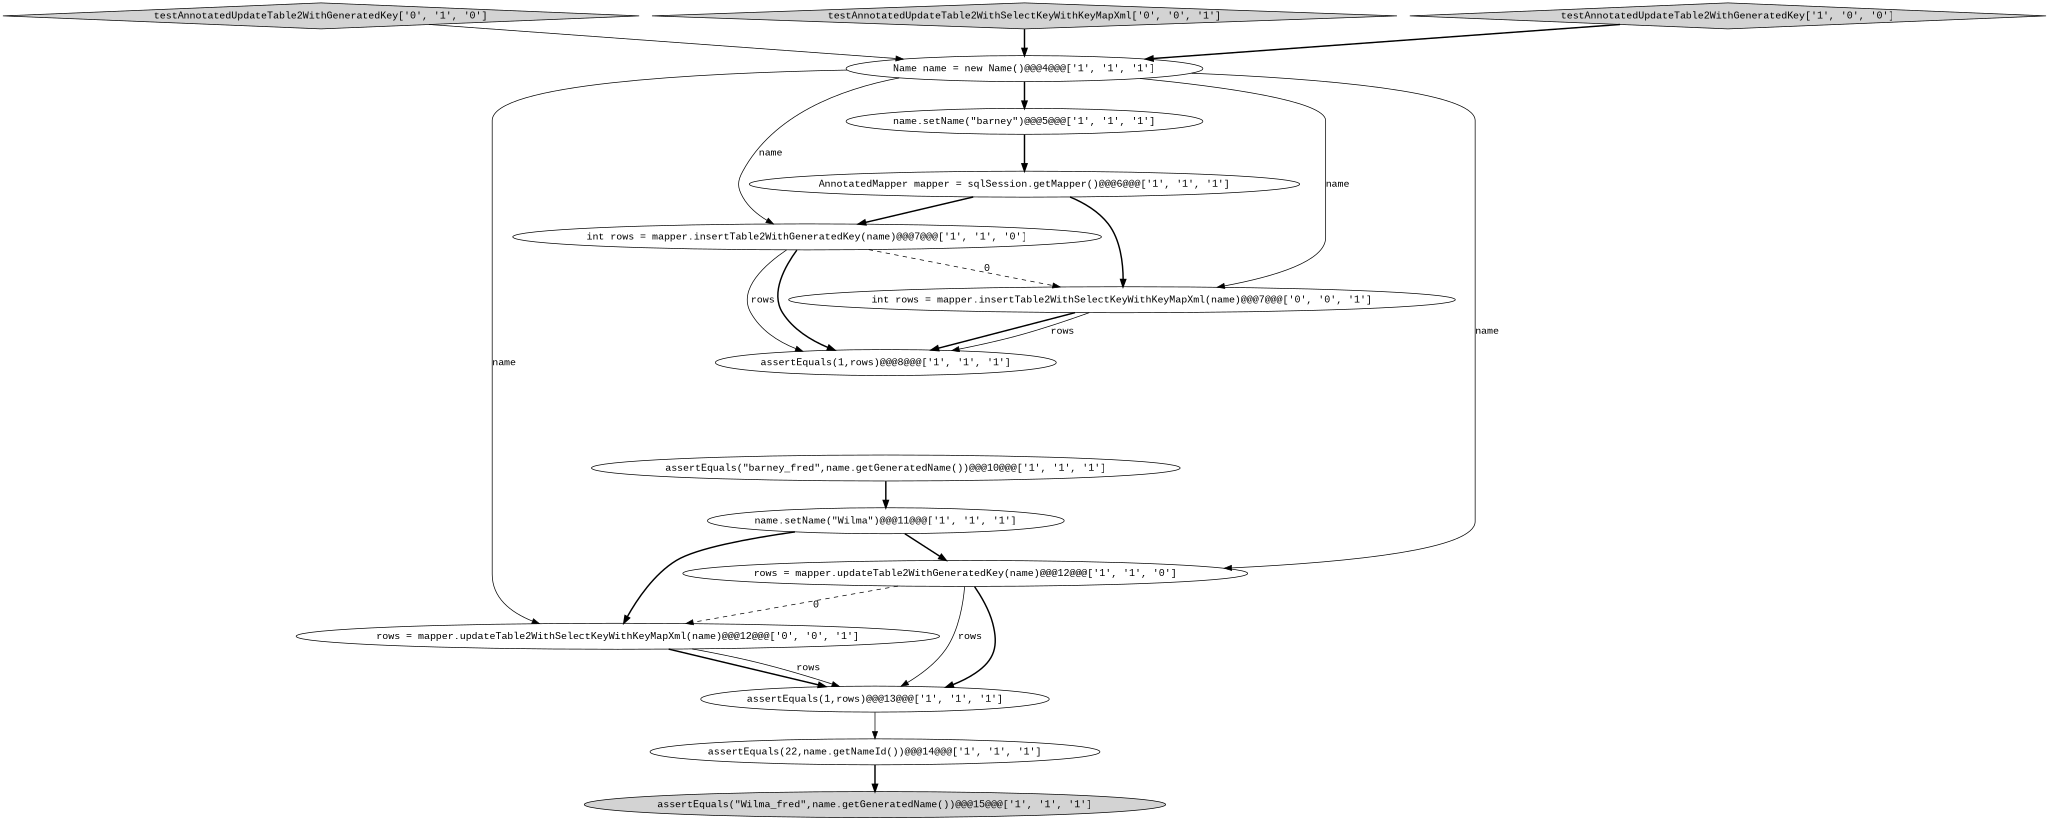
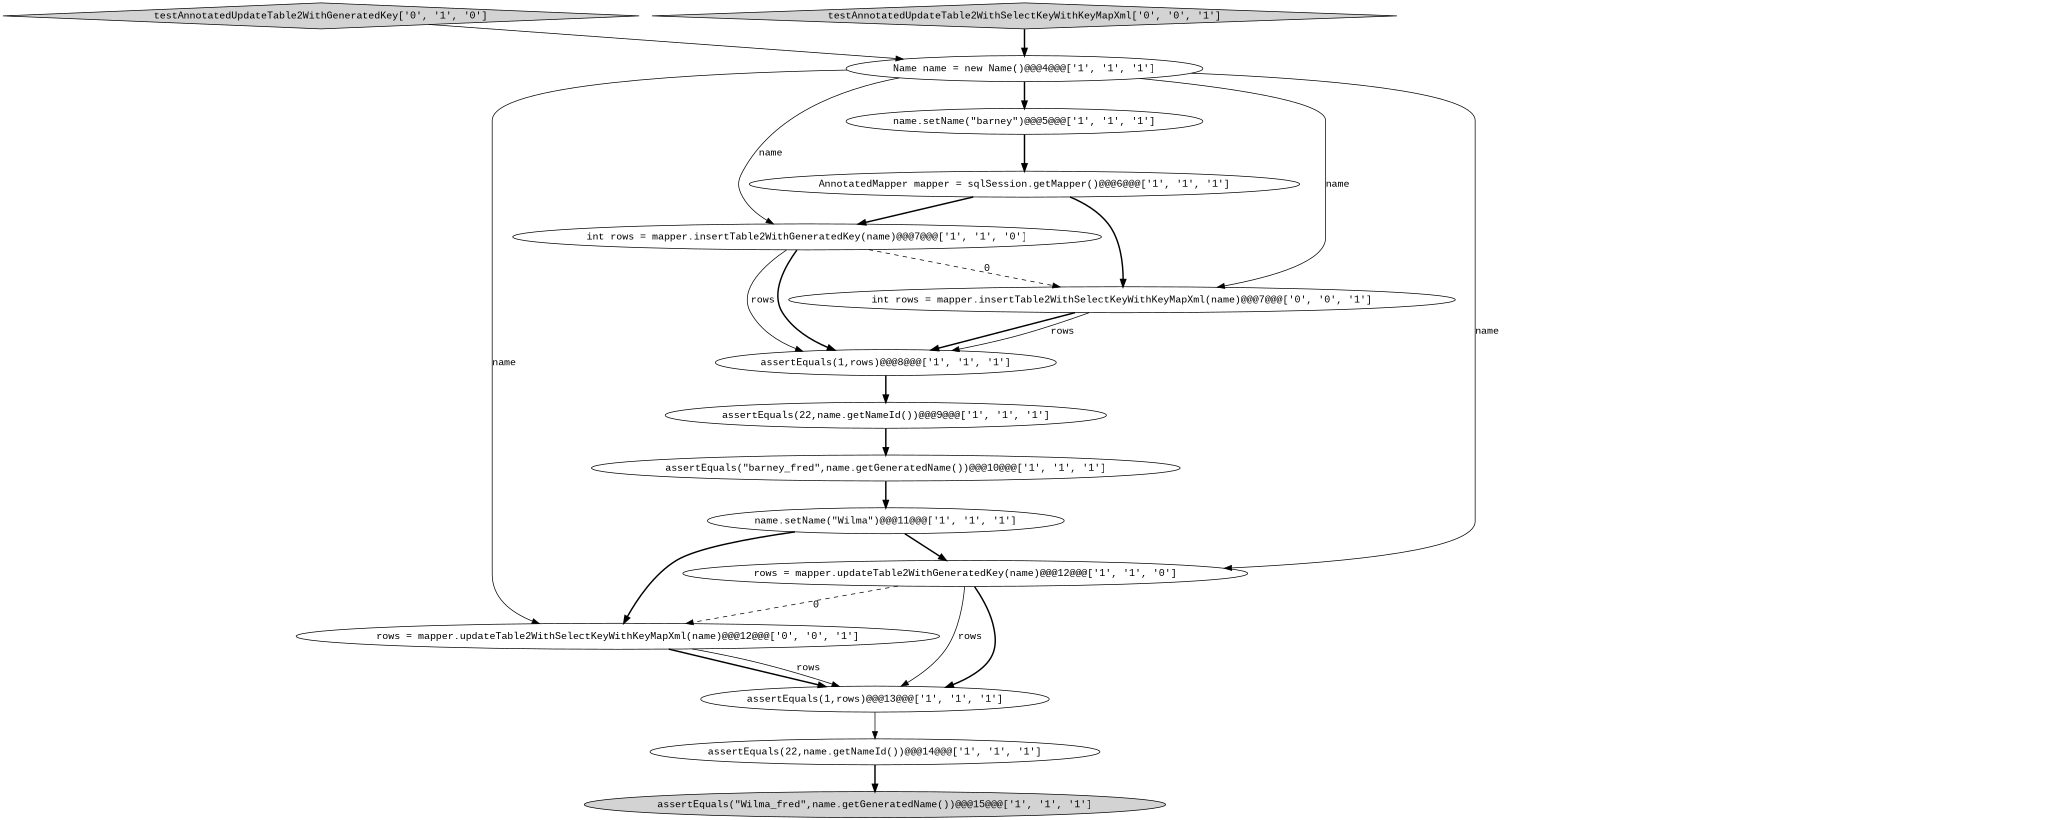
(1728, 16) -> none
none -> (886, 415)
